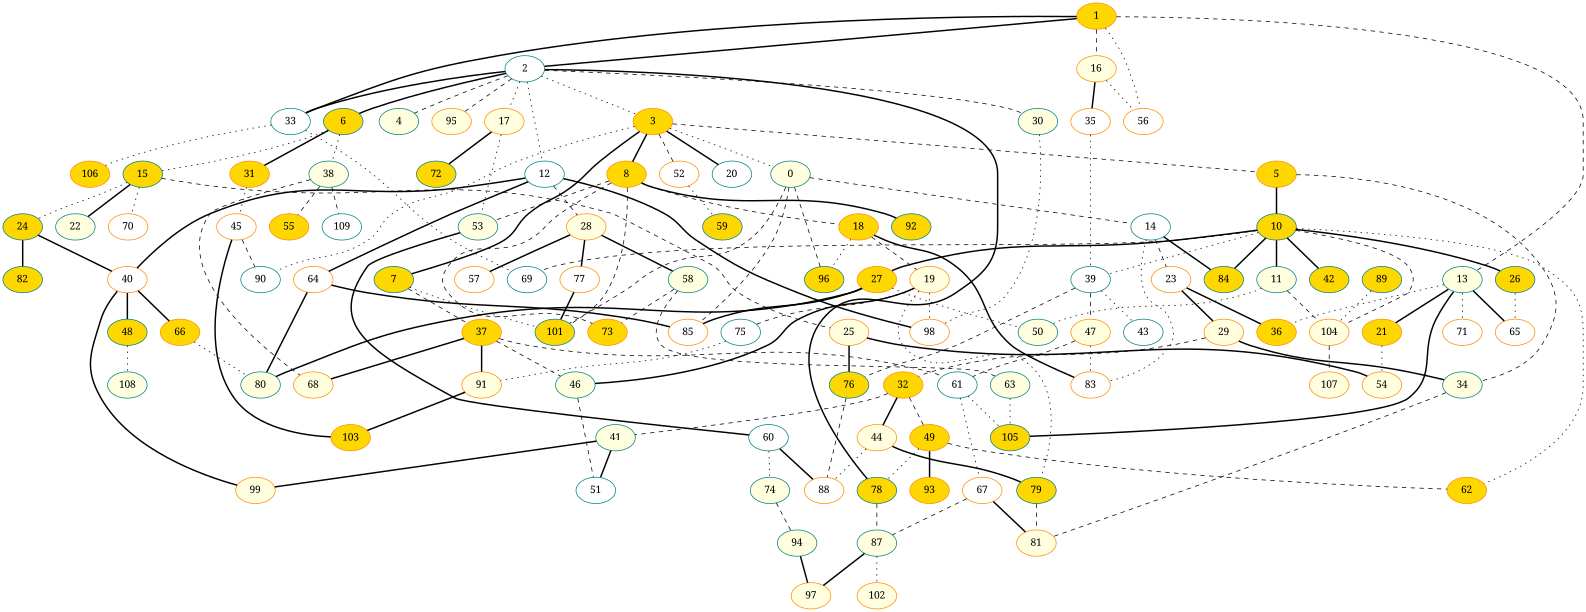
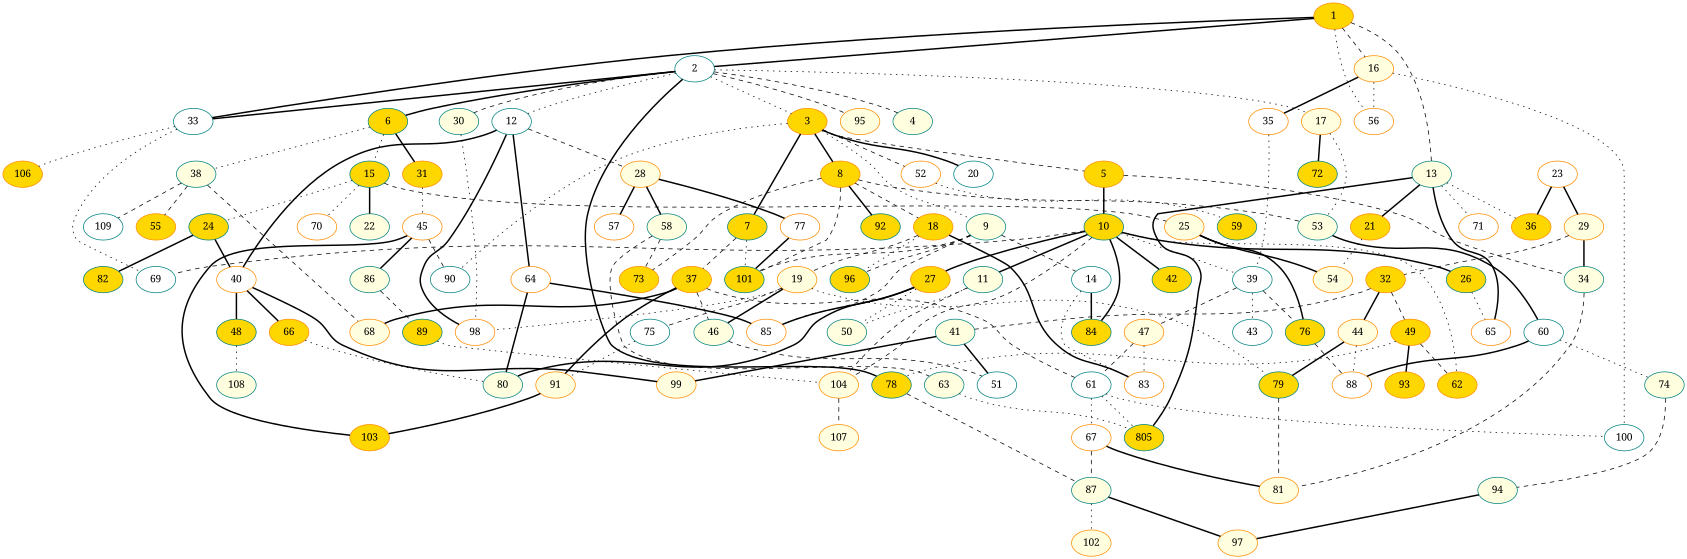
(791, 174) -> (986, 227)
(1161, 253) -> none
none -> (370, 280)
(1010, 438) -> (1144, 438)
none -> (1624, 438)
